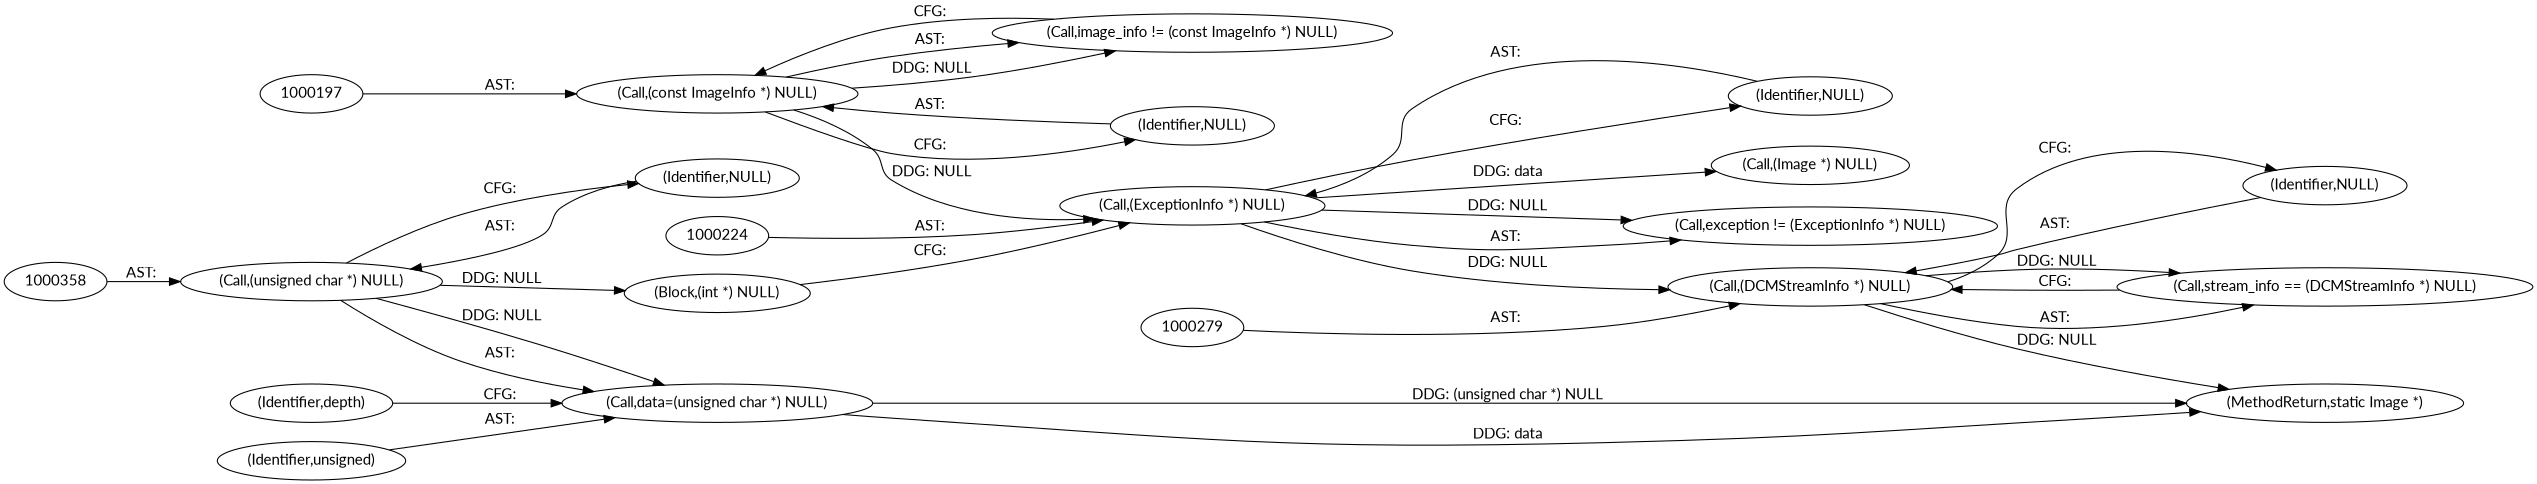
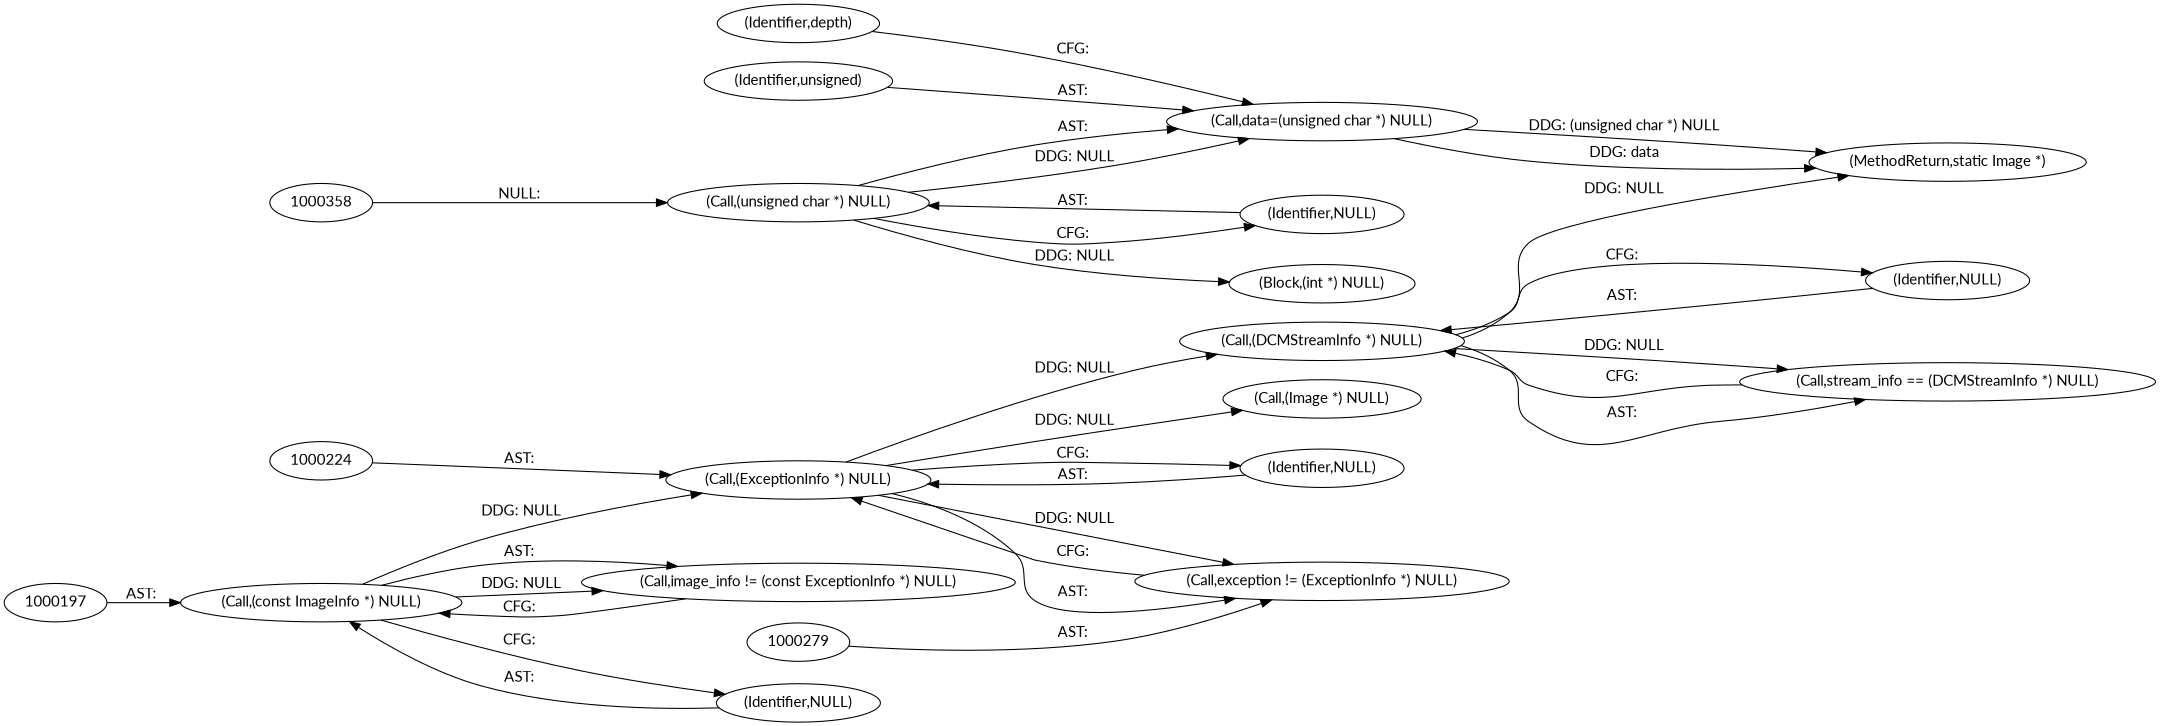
(1192, 33) -> (798, 582)
(1508, 172) -> (1075, 421)
(961, 261) -> (994, 546)
(144, 274) -> (522, 195)
(1487, 333) -> (1058, 647)
